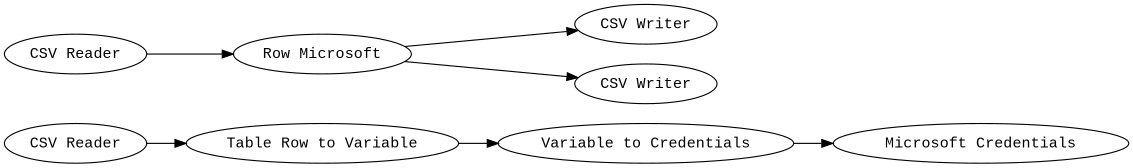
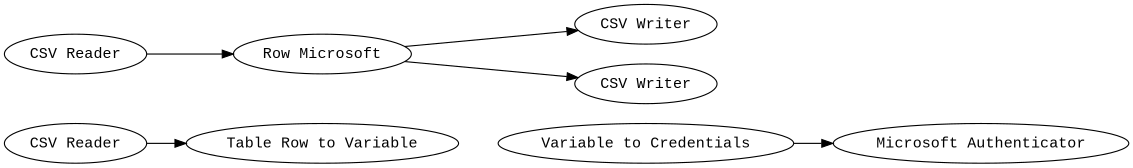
(473, 143) -> none
(981, 143) -> (981, 143)
